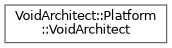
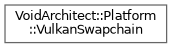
(86, 24) -> (86, 24)
